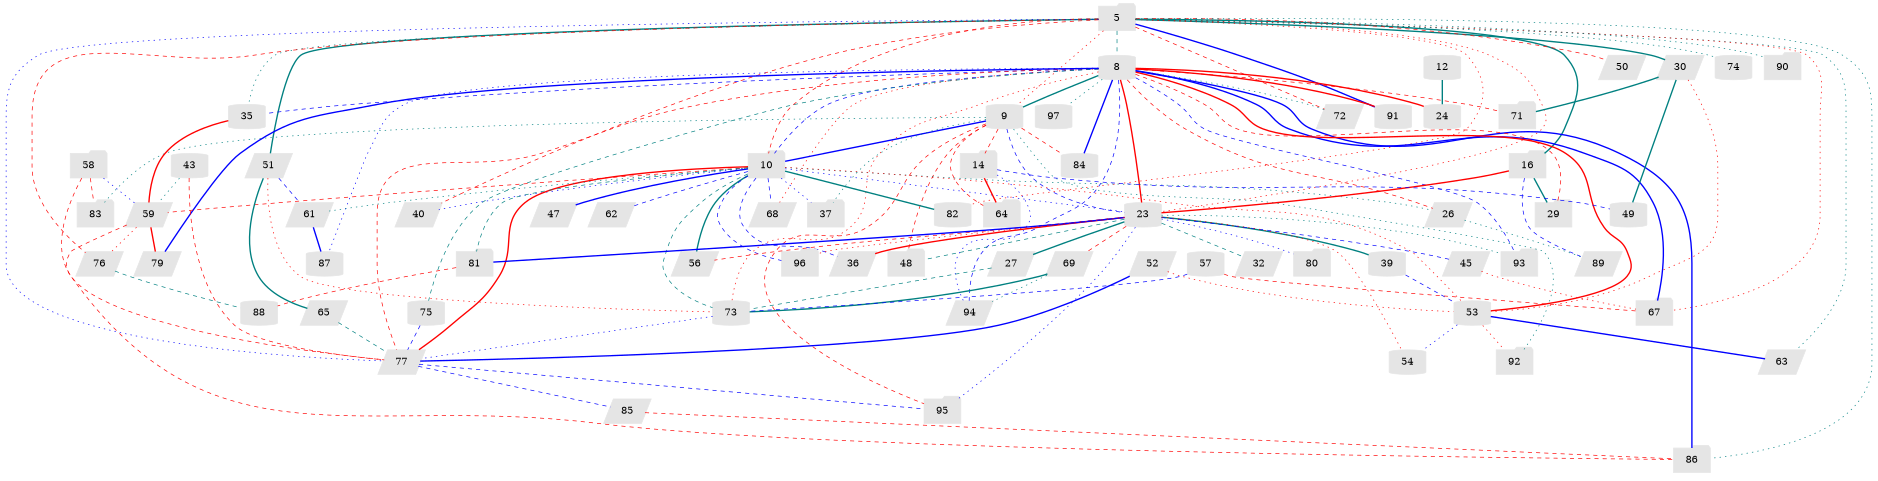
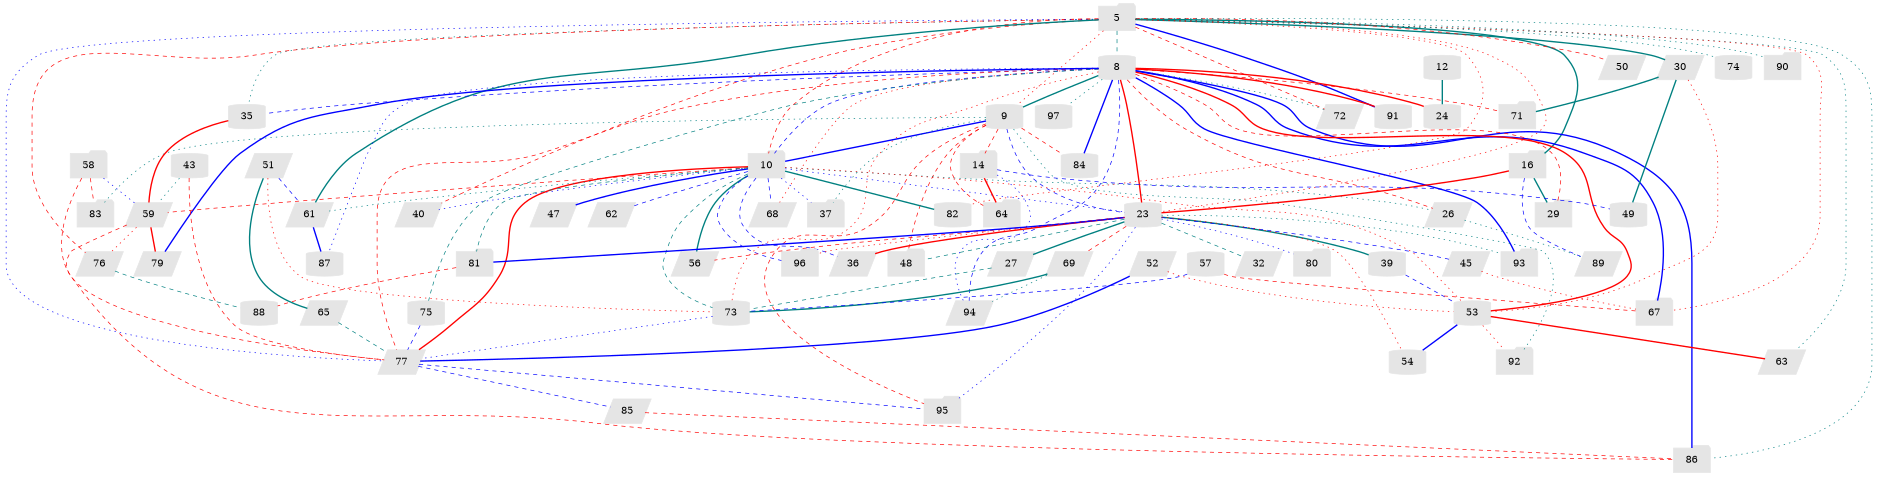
(647, 29) -> (688, 63)
(1329, 162) -> (1329, 162)
(1440, 338) -> (1440, 338)
(1628, 338) -> (1628, 338)
